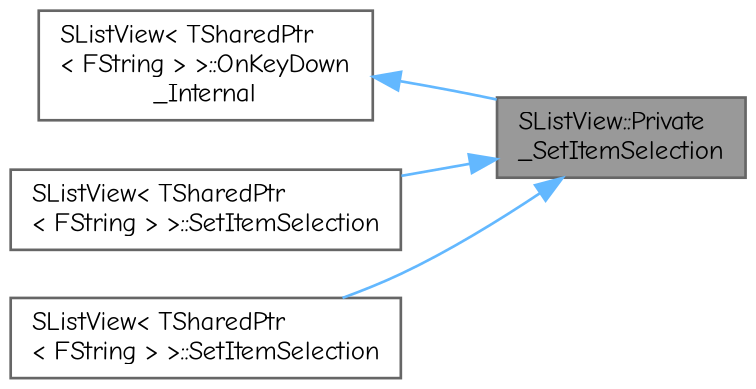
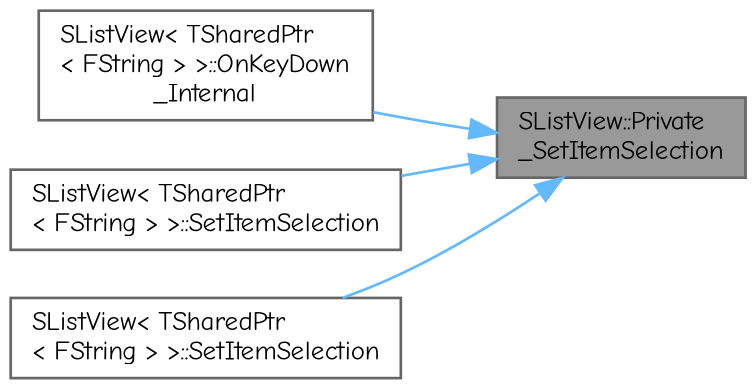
(449, 90) -> (421, 121)
